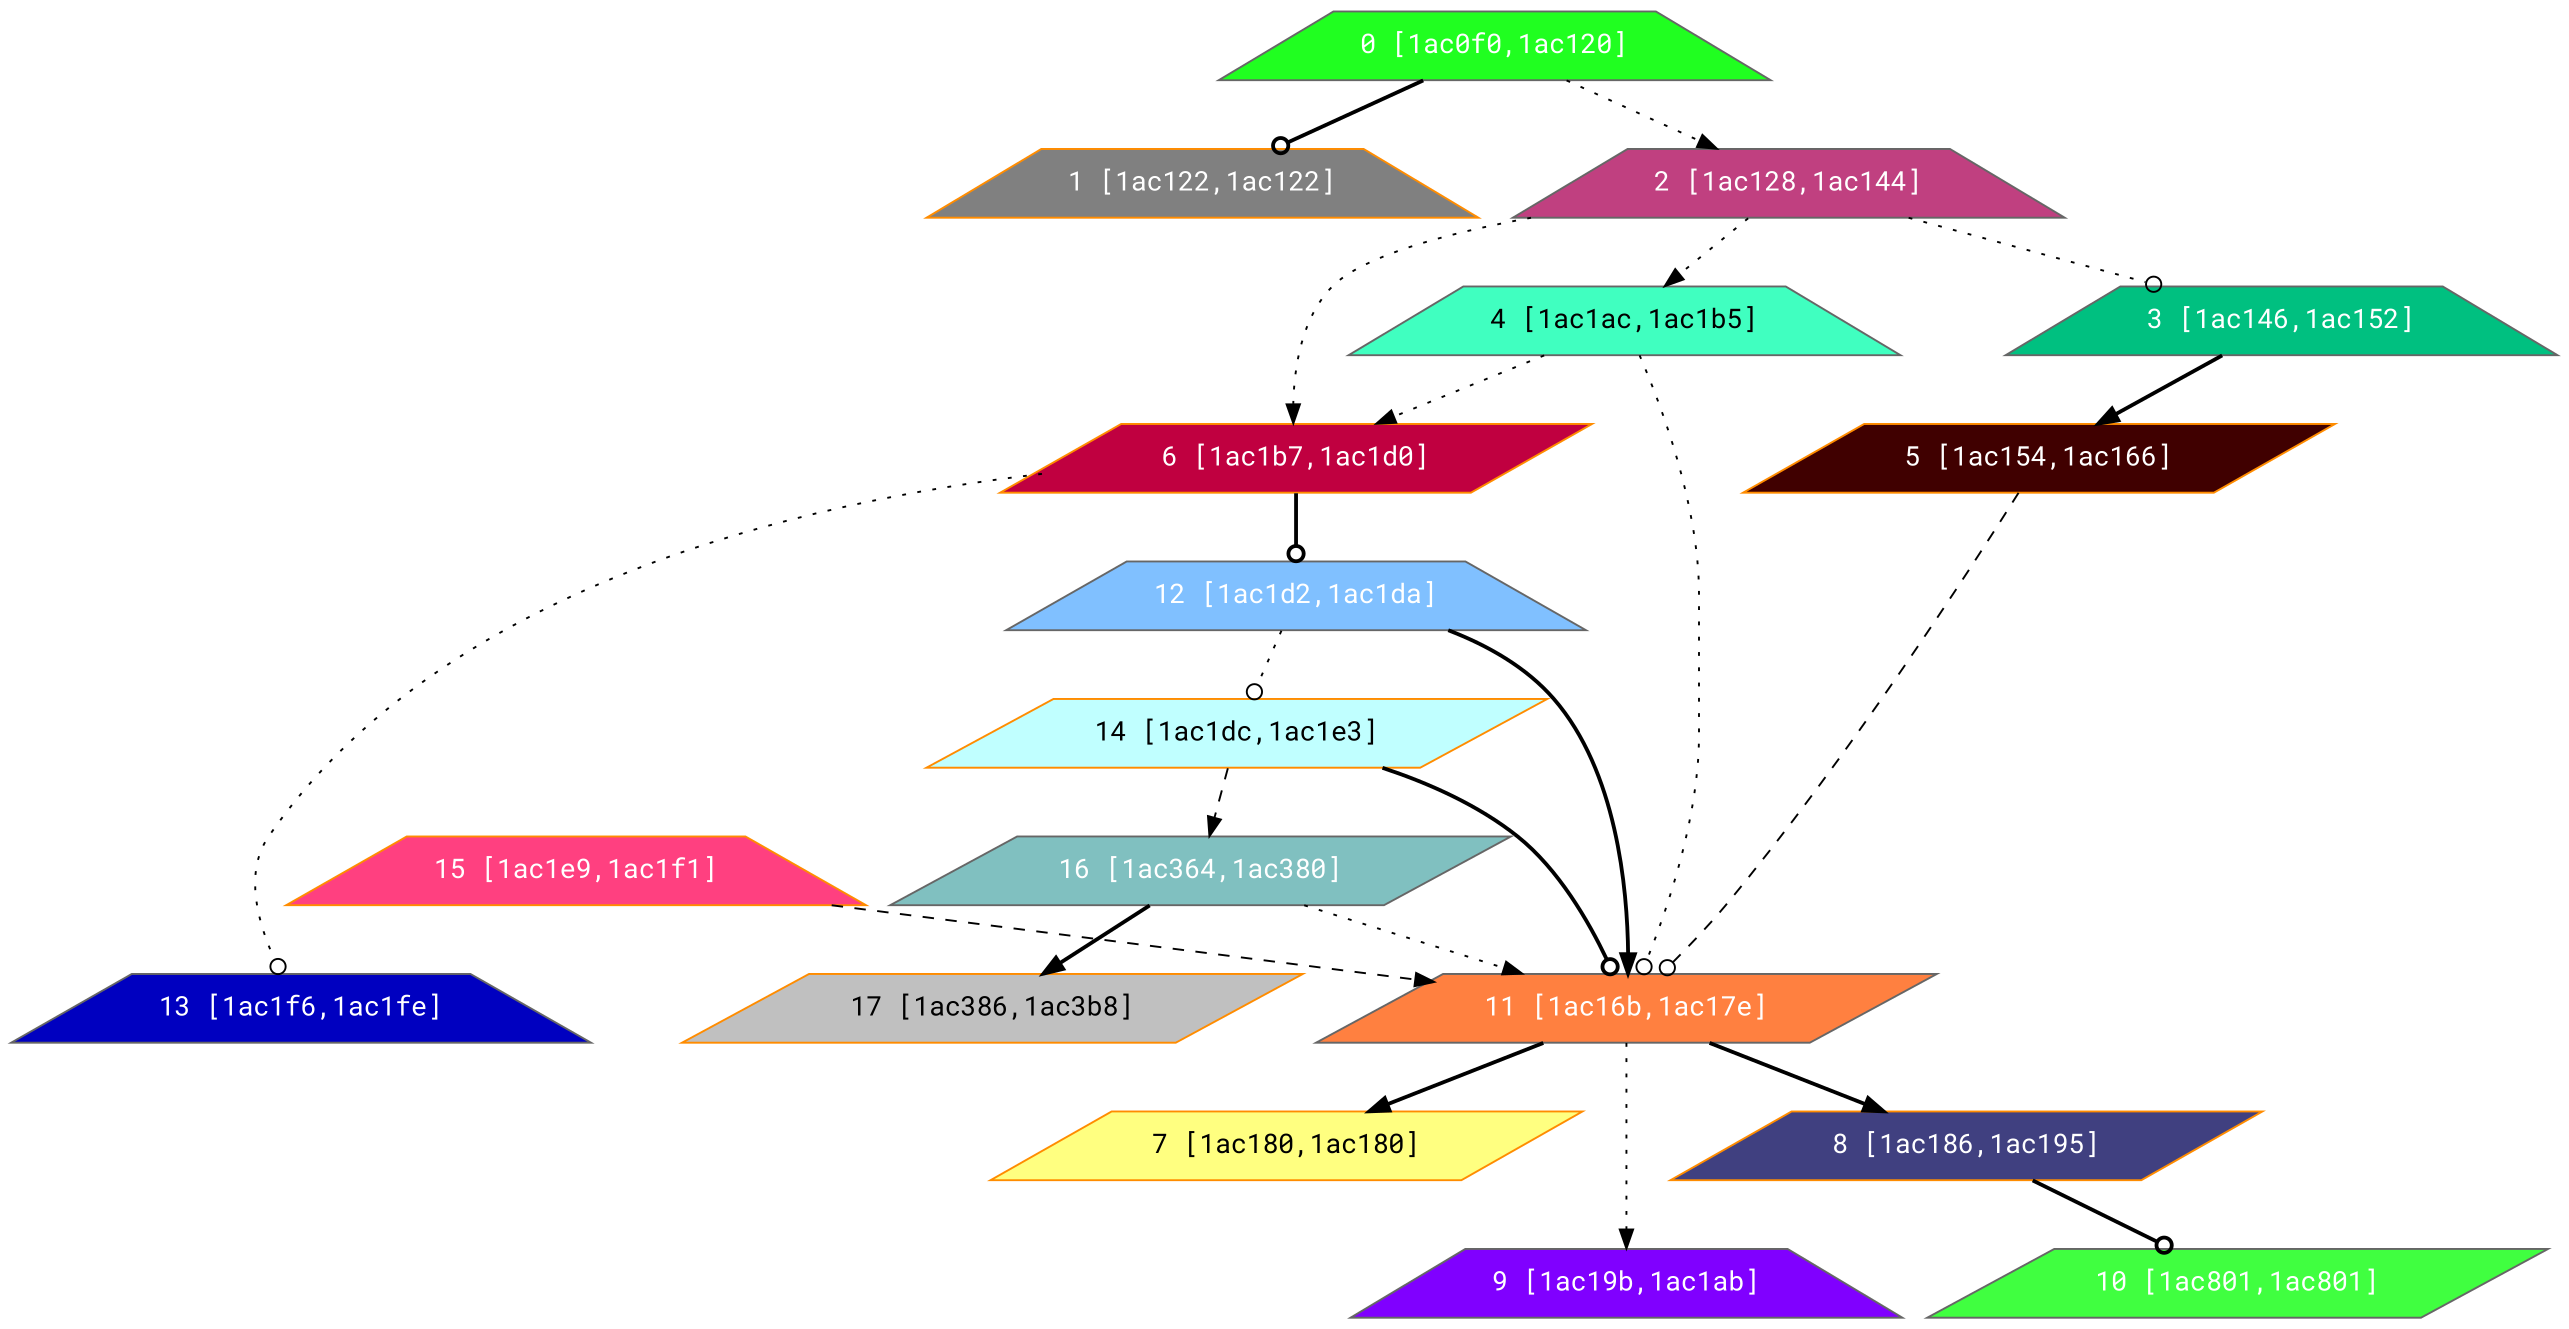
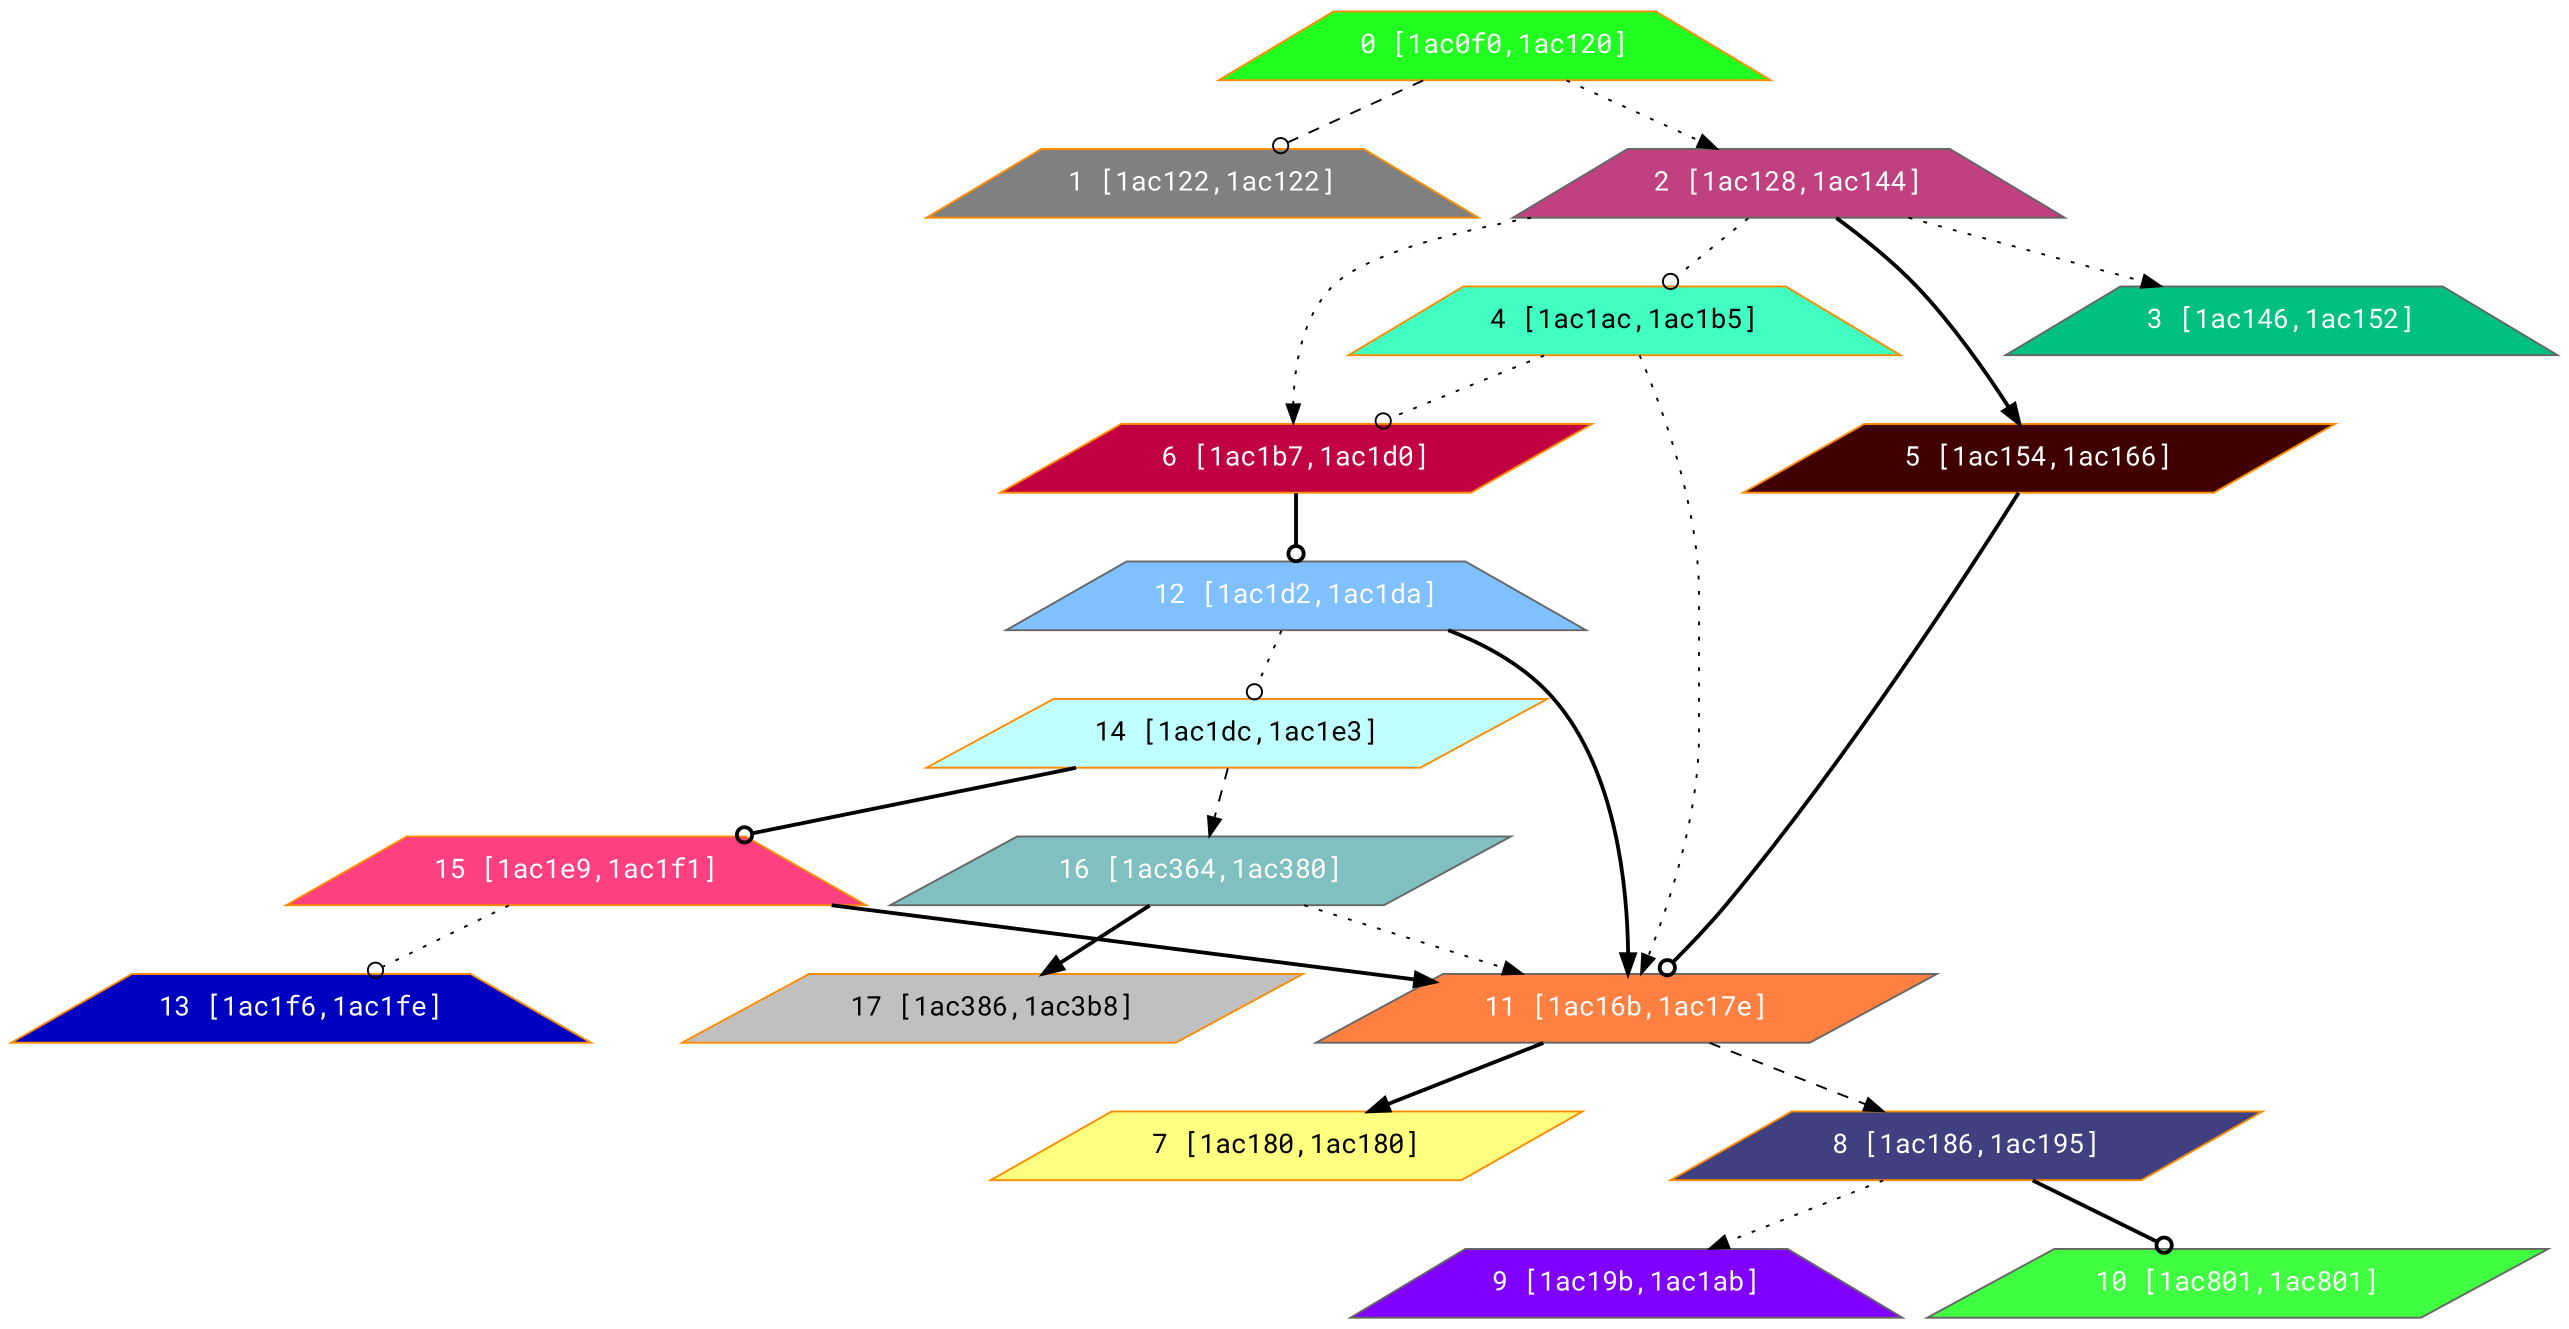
(1495, 46) -> (1495, 46)
(1356, 111) -> (1356, 111)
(1714, 246) -> (1714, 246)
(2027, 250) -> (2027, 250)
(1625, 321) -> (1625, 321)
(2169, 385) -> (1932, 304)
(1468, 387) -> (1468, 387)
(558, 604) -> (446, 936)
(1699, 656) -> (1699, 656)
(1856, 735) -> (1856, 735)
(1518, 837) -> (914, 801)
(1123, 942) -> (1123, 942)
(301, 1008) -> (301, 1008)
(1788, 1074) -> (1788, 1074)
(1626, 1136) -> (1805, 1211)
